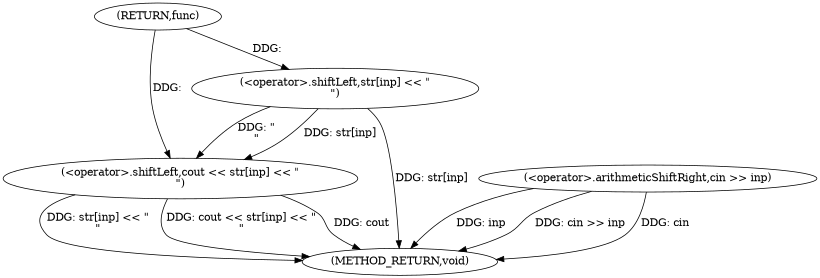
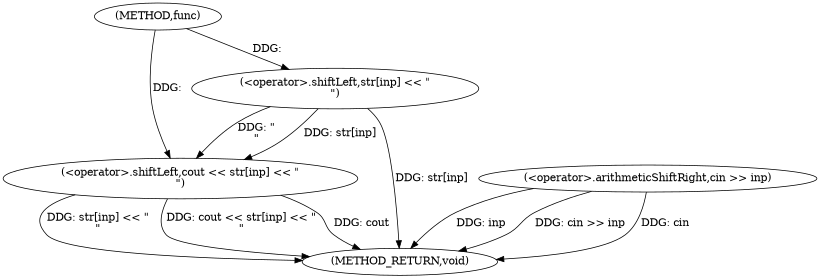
(158, 17) -> (158, 17)
